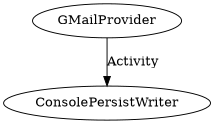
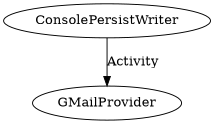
(107, 57) -> (107, 57)
